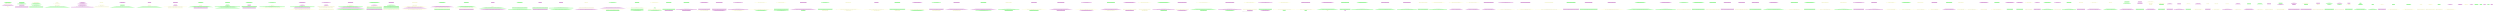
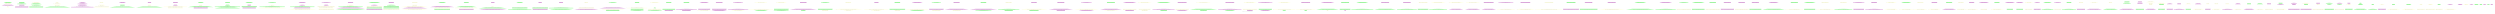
none -> (1972, 3)
